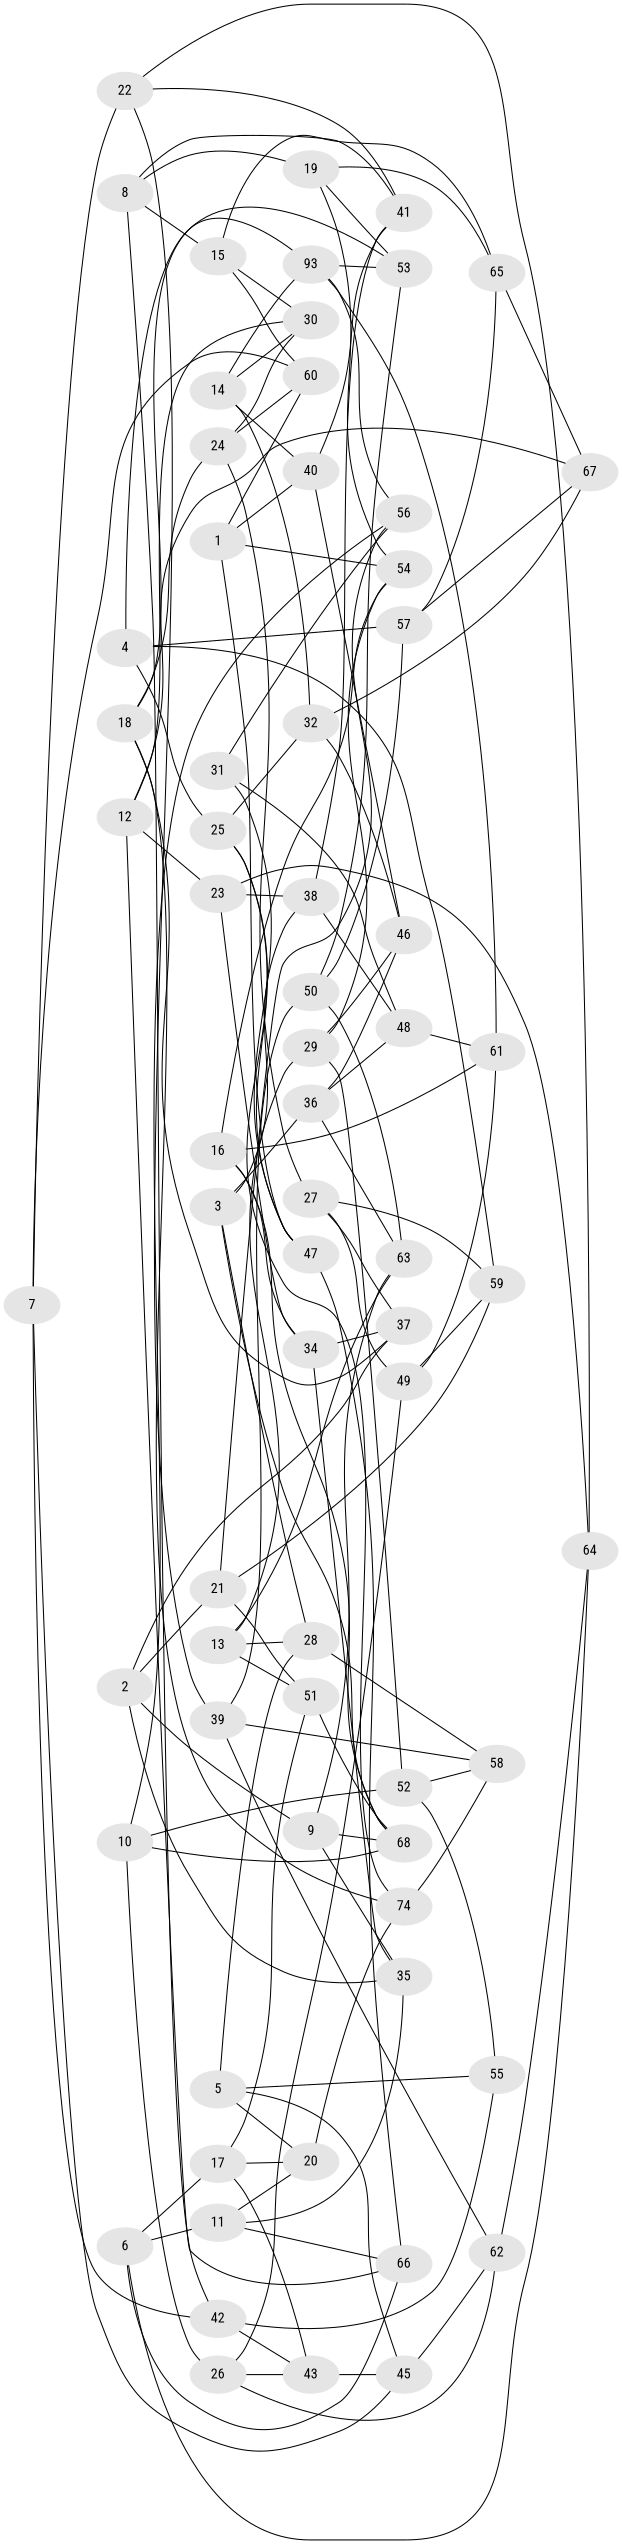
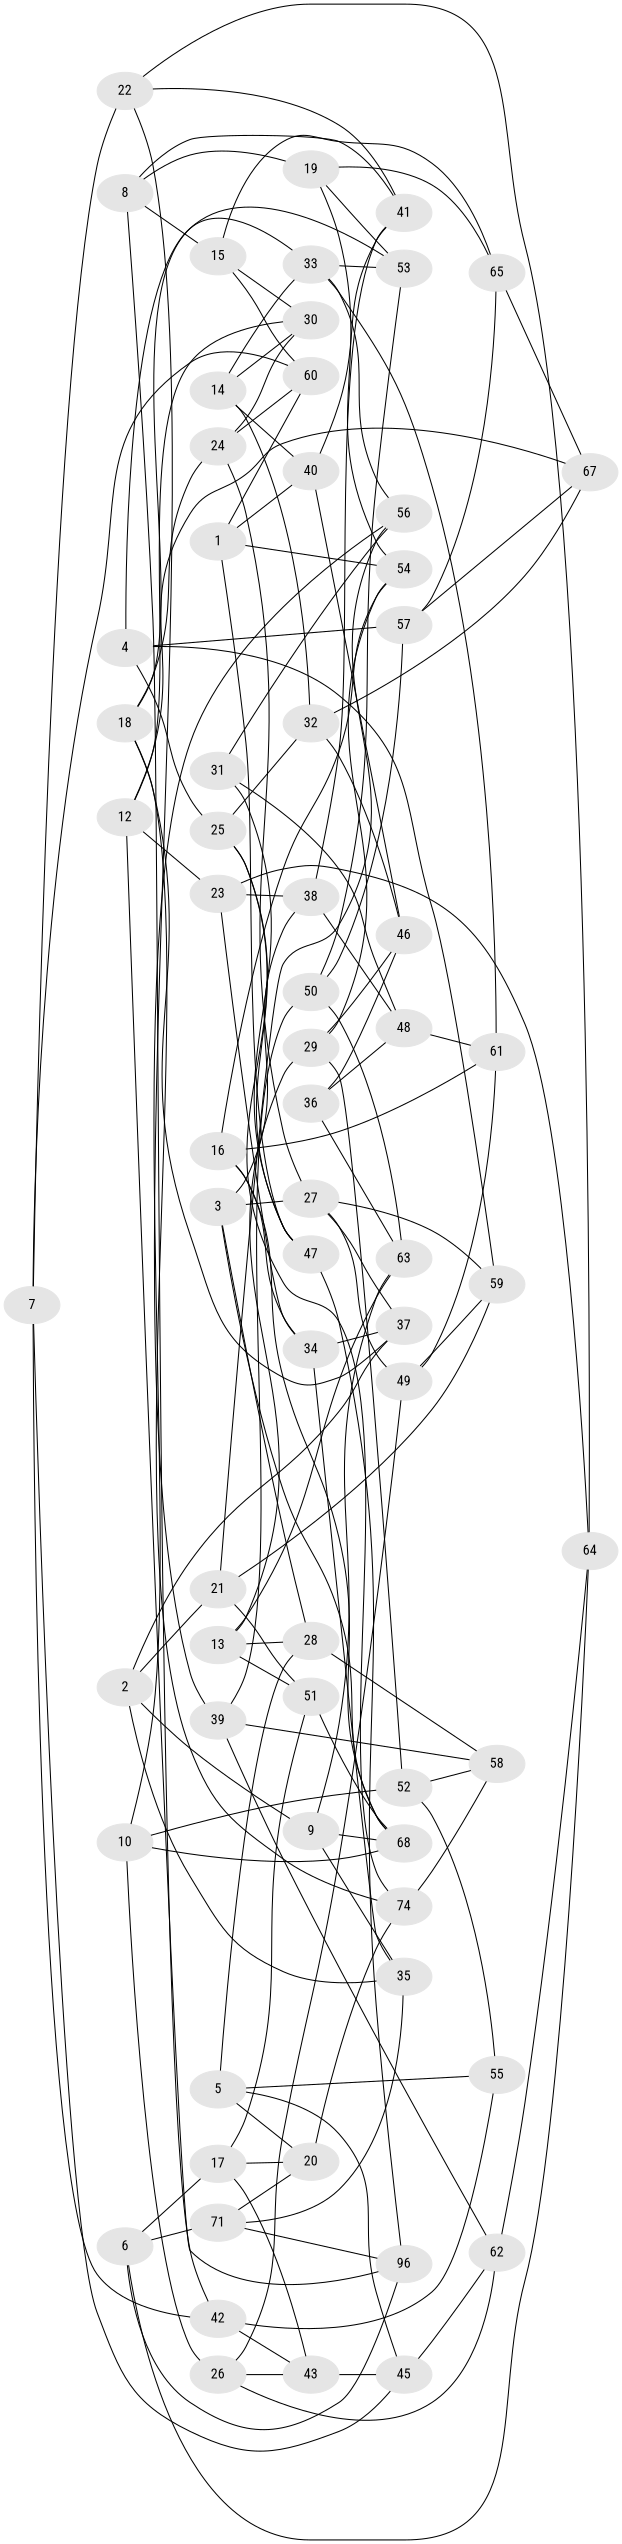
(311, 265) -> (311, 265)
(266, 1156) -> (267, 1203)
(218, 2223) -> (218, 2223)
(404, 2264) -> (404, 2264)
